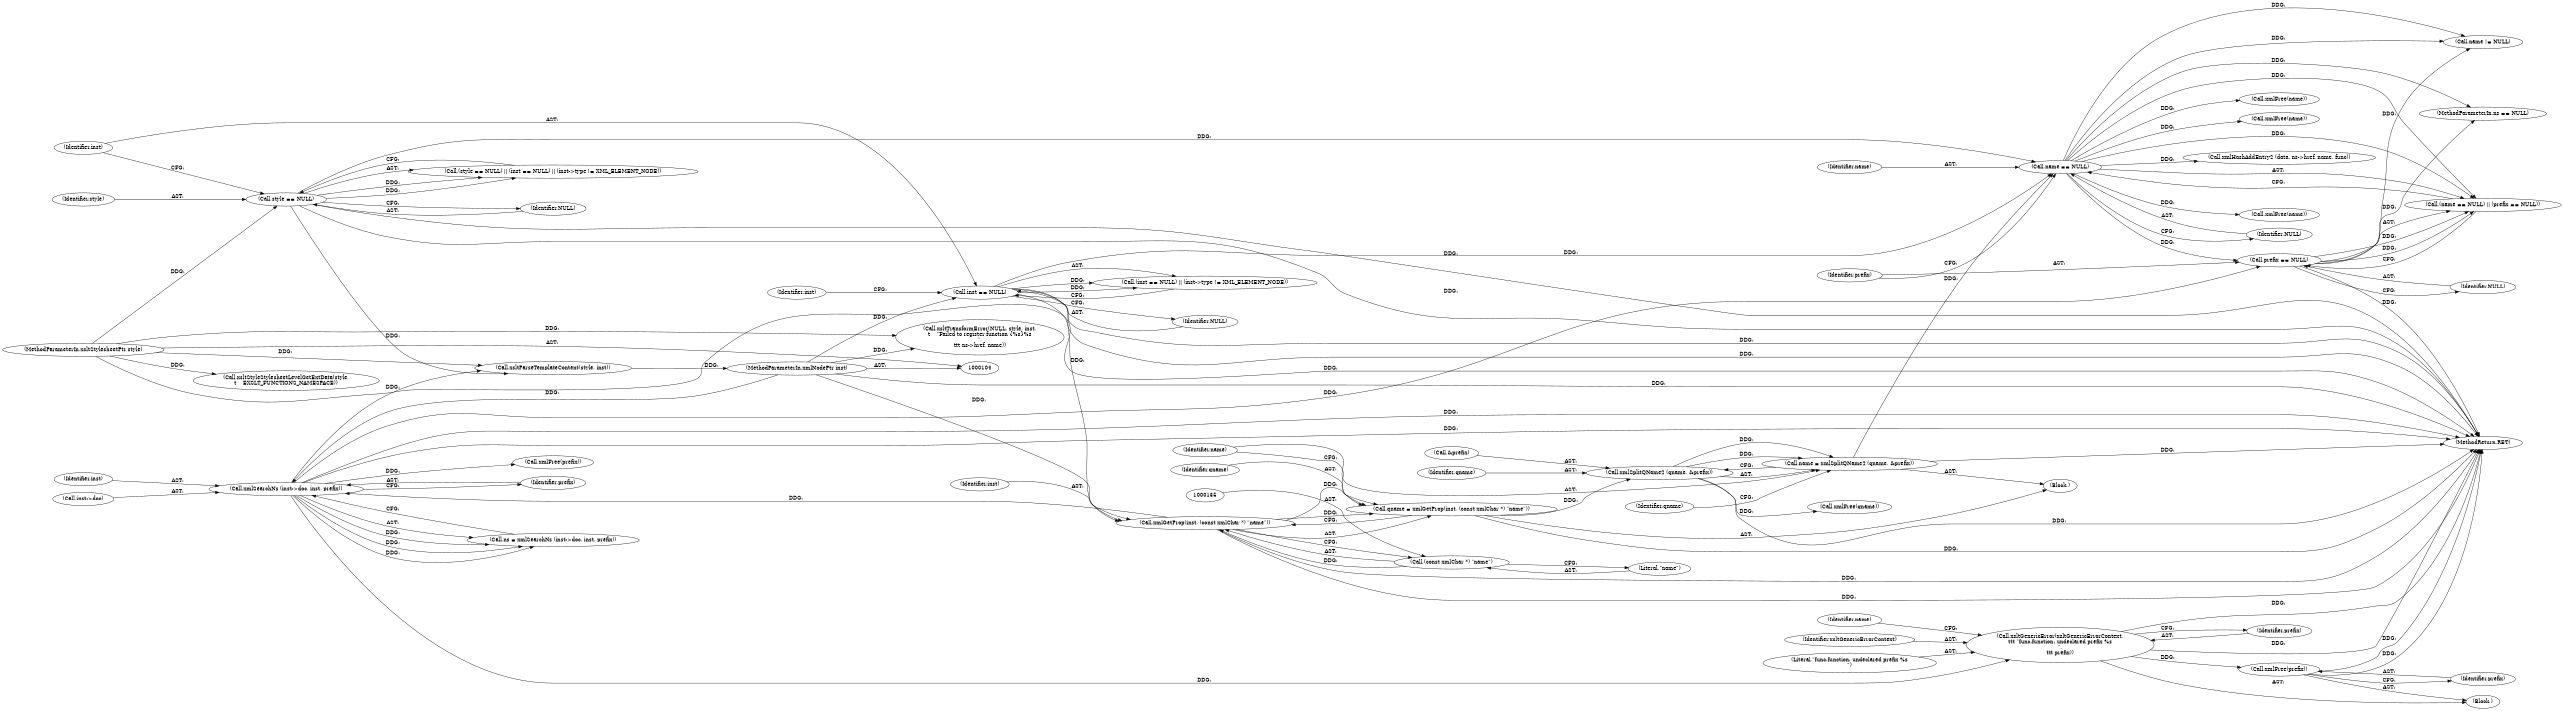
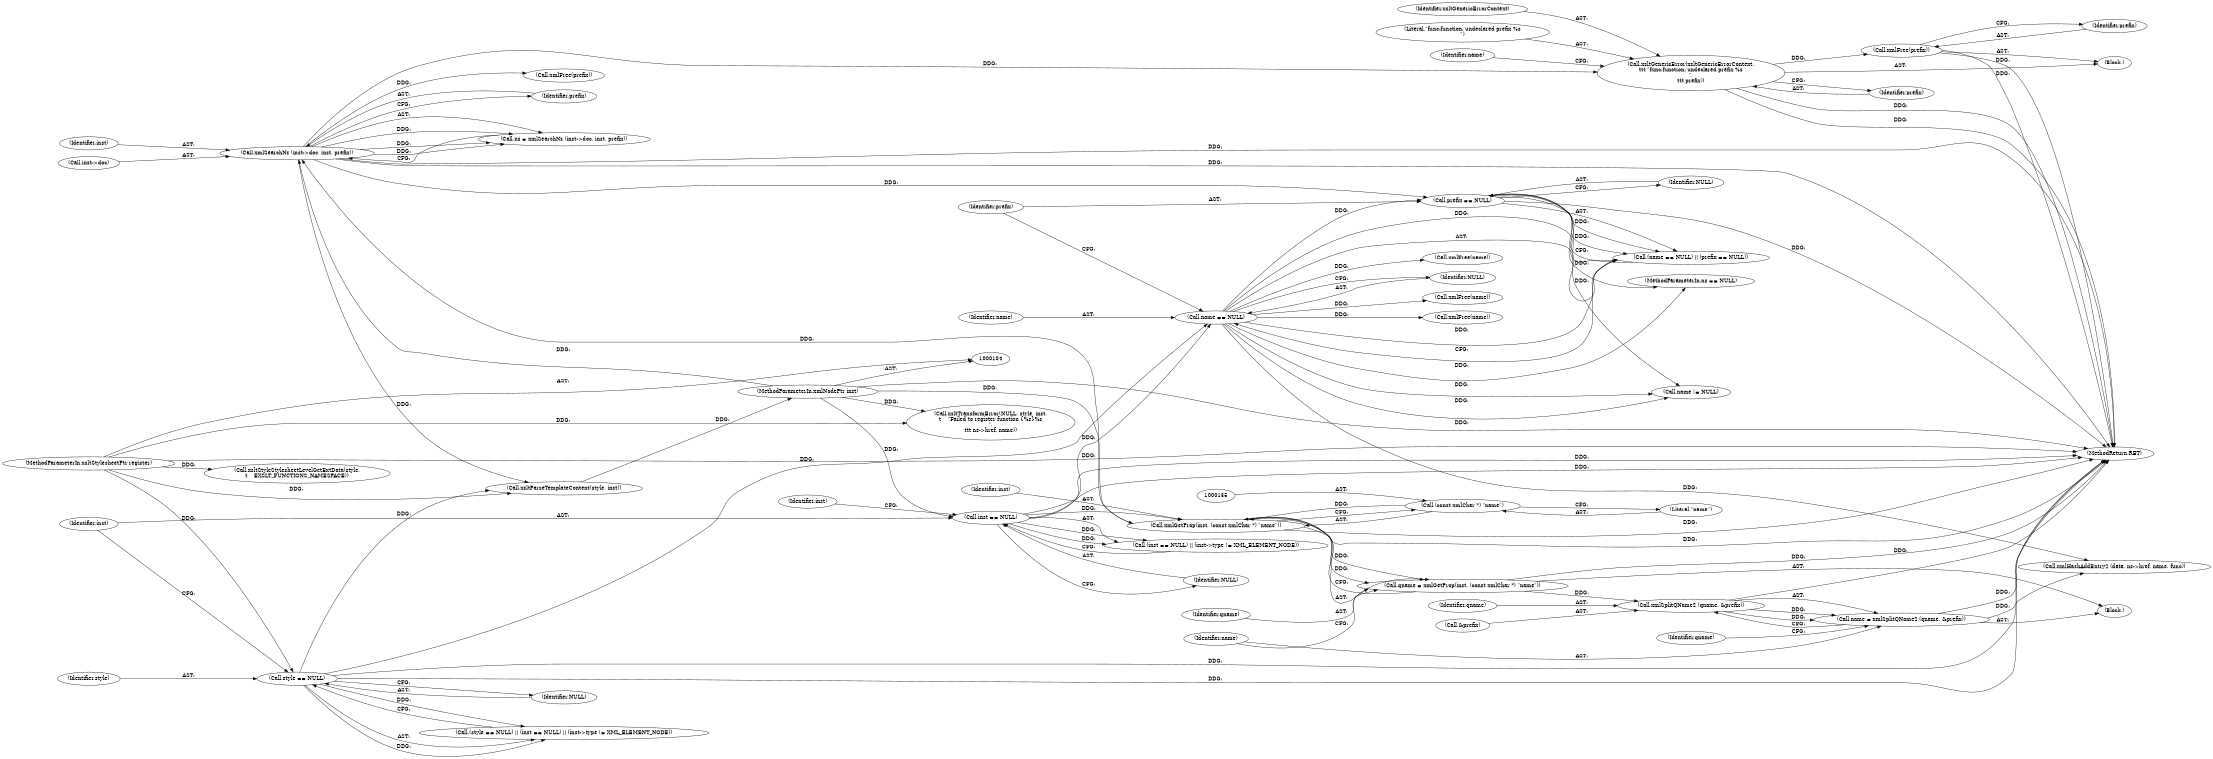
(1941, 309) -> (2031, 593)
(83, 350) -> (89, 463)
(1850, 507) -> none
